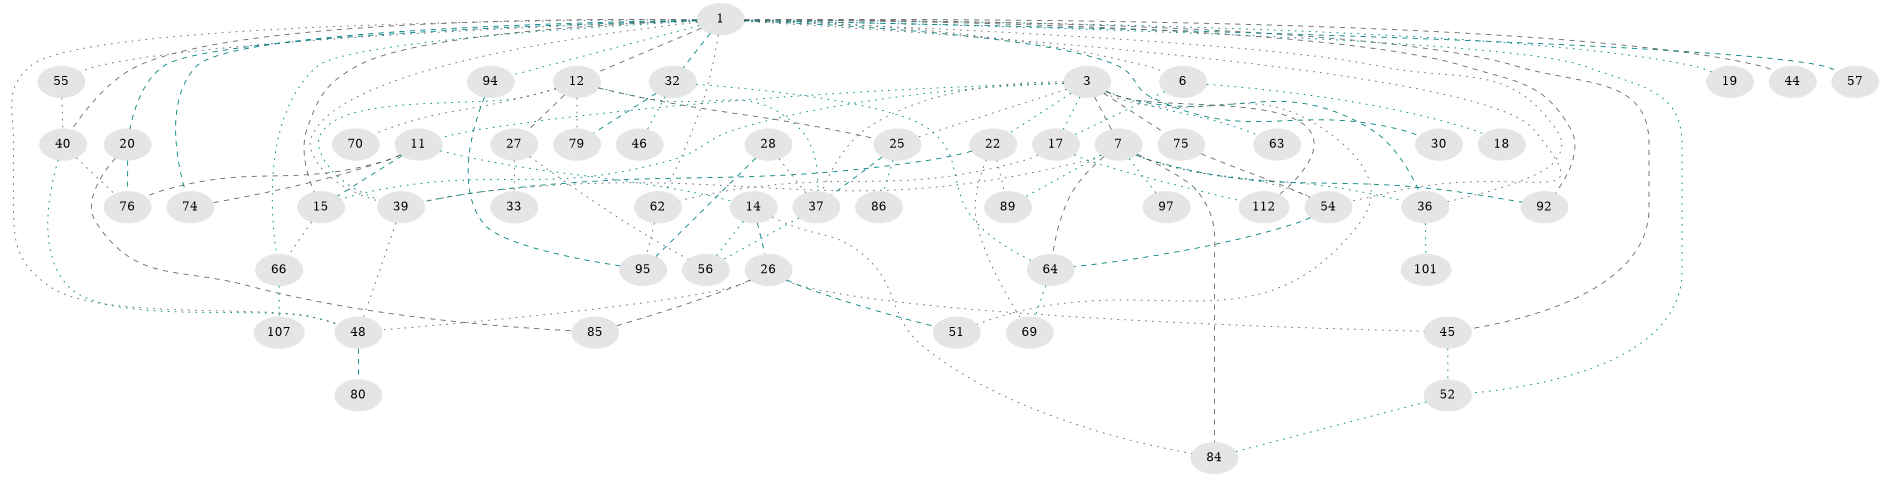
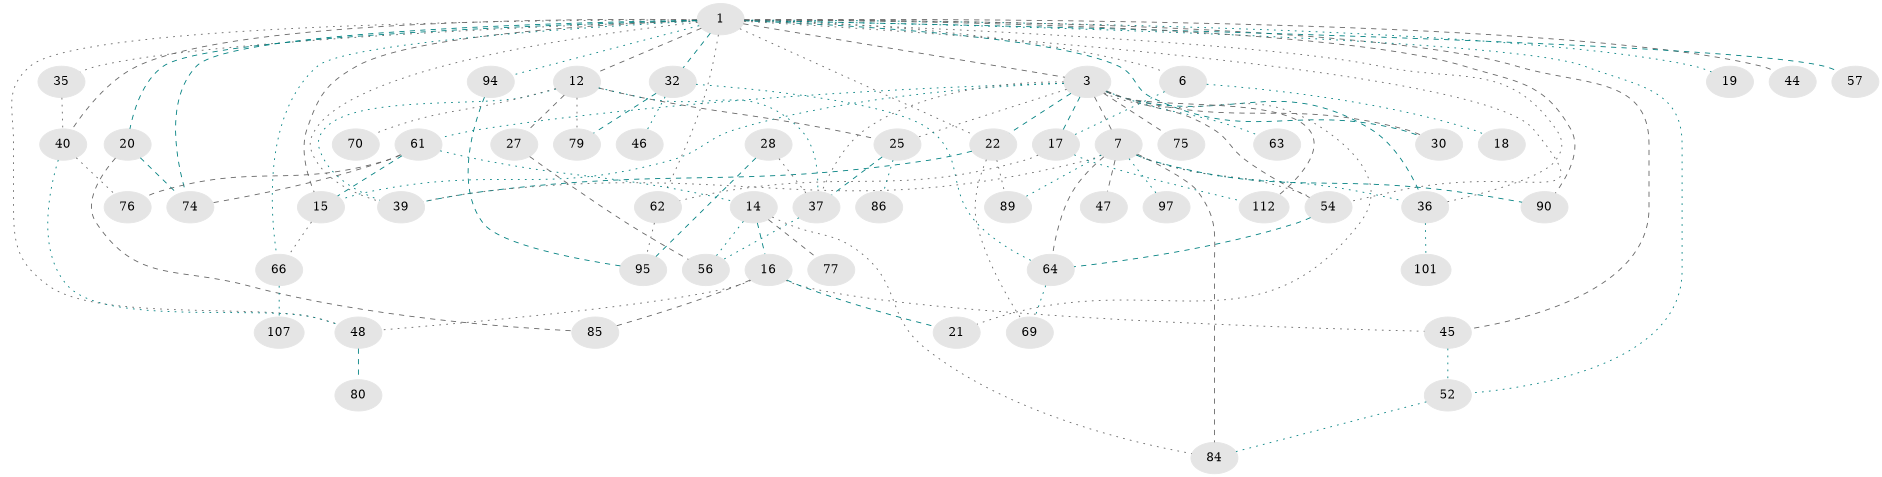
none -> (904, 51)
(61, 82) -> (61, 82)
none -> (857, 82)
(1040, 113) -> (1040, 113)
(1072, 113) -> (1072, 113)
none -> (1239, 113)
(418, 145) -> (418, 145)
(1253, 174) -> (1215, 131)
(128, 176) -> (159, 176)
(514, 207) -> none
none -> (1104, 207)
(1545, 207) -> (1545, 207)
(607, 210) -> (607, 210)
(380, 270) -> none
(769, 270) -> (769, 270)
none -> (831, 270)
(957, 333) -> (957, 333)
